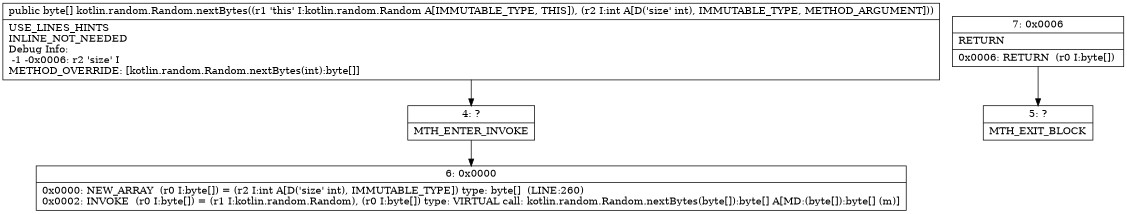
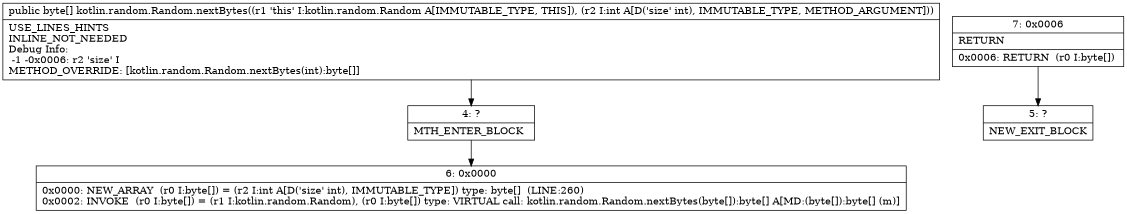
(471, 131) -> (469, 131)
(1038, 131) -> (1038, 131)
